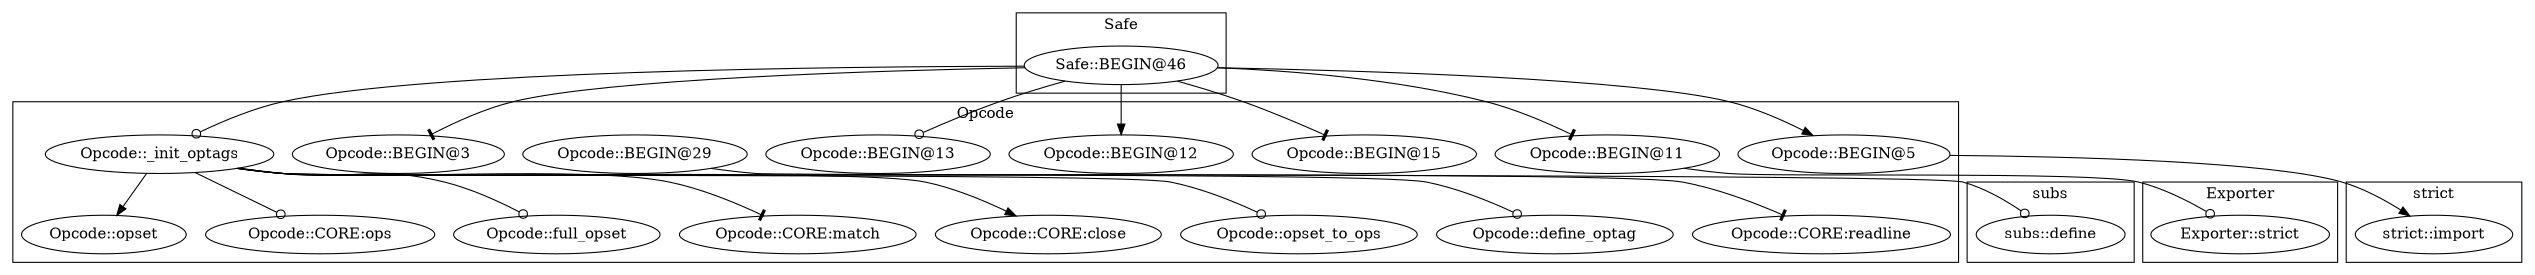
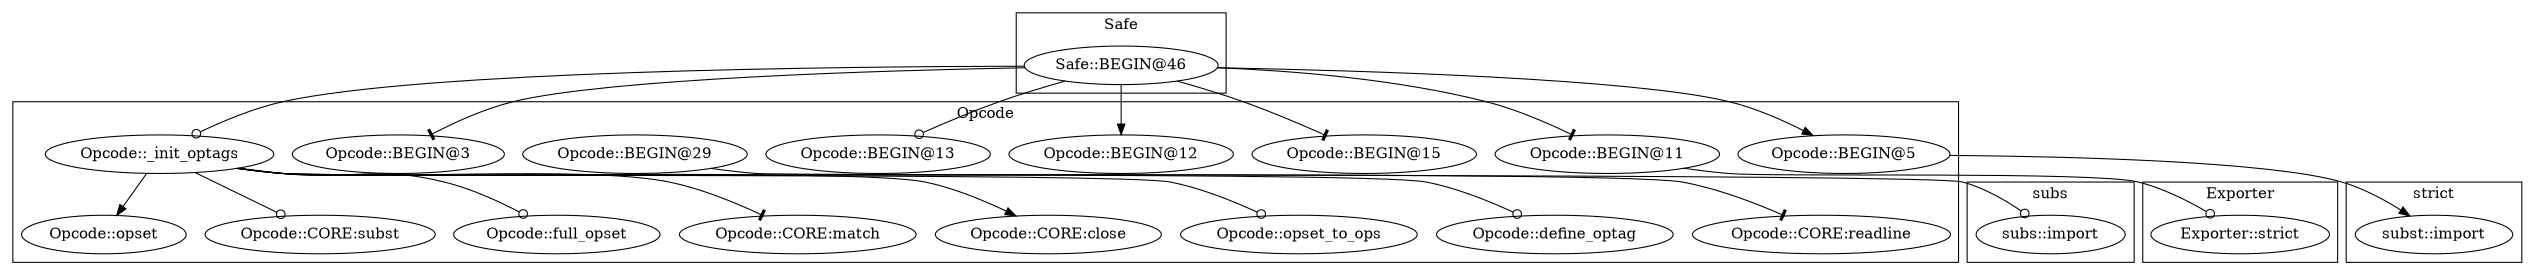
(320, 235) -> (320, 235)
(2051, 235) -> (2051, 235)
(2434, 235) -> (2434, 235)
